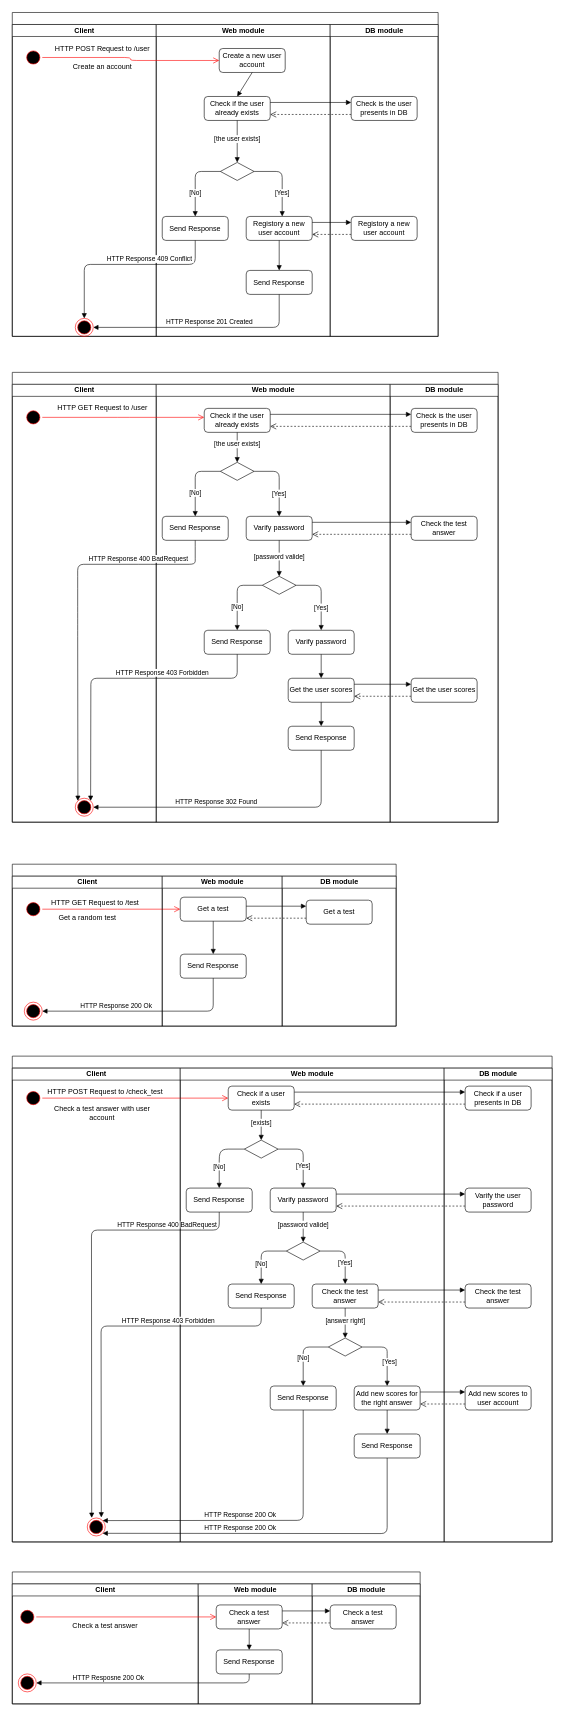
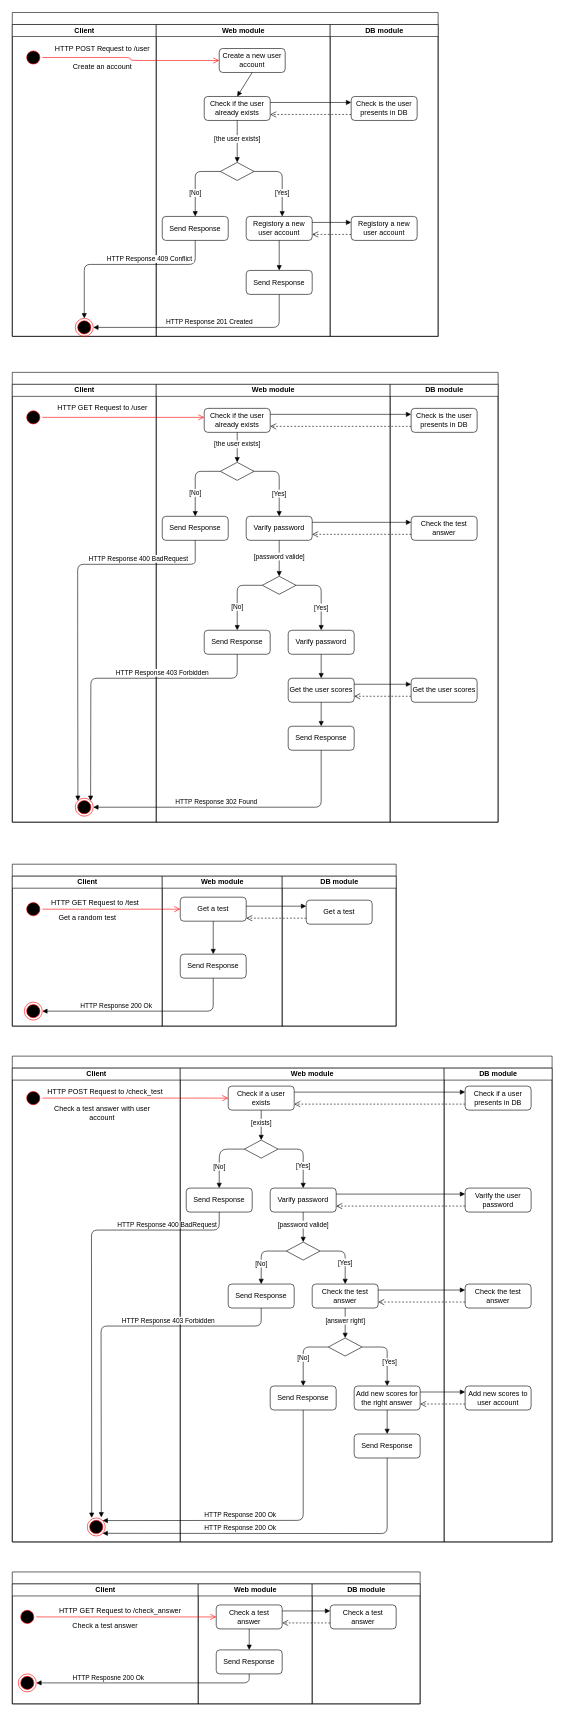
none -> (120, 1611)
